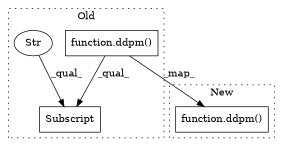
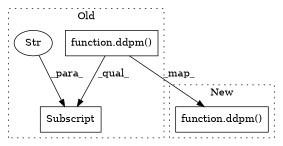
(67, 74) -> (67, 74)
